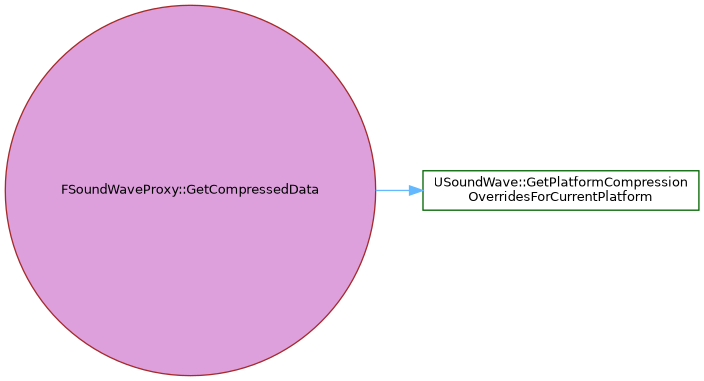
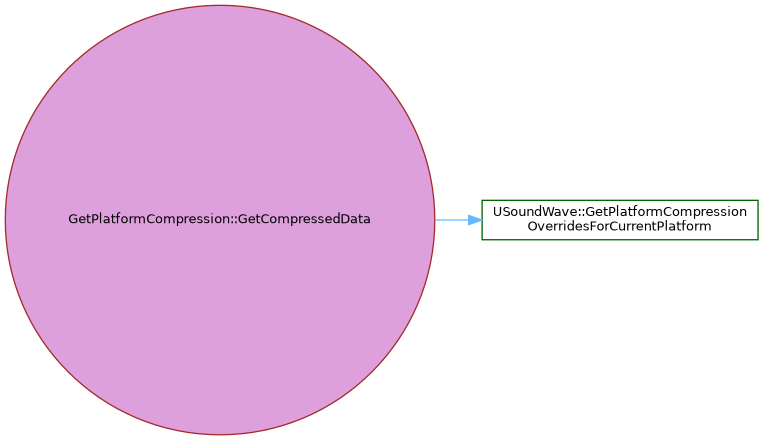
(190, 190) -> (220, 220)
